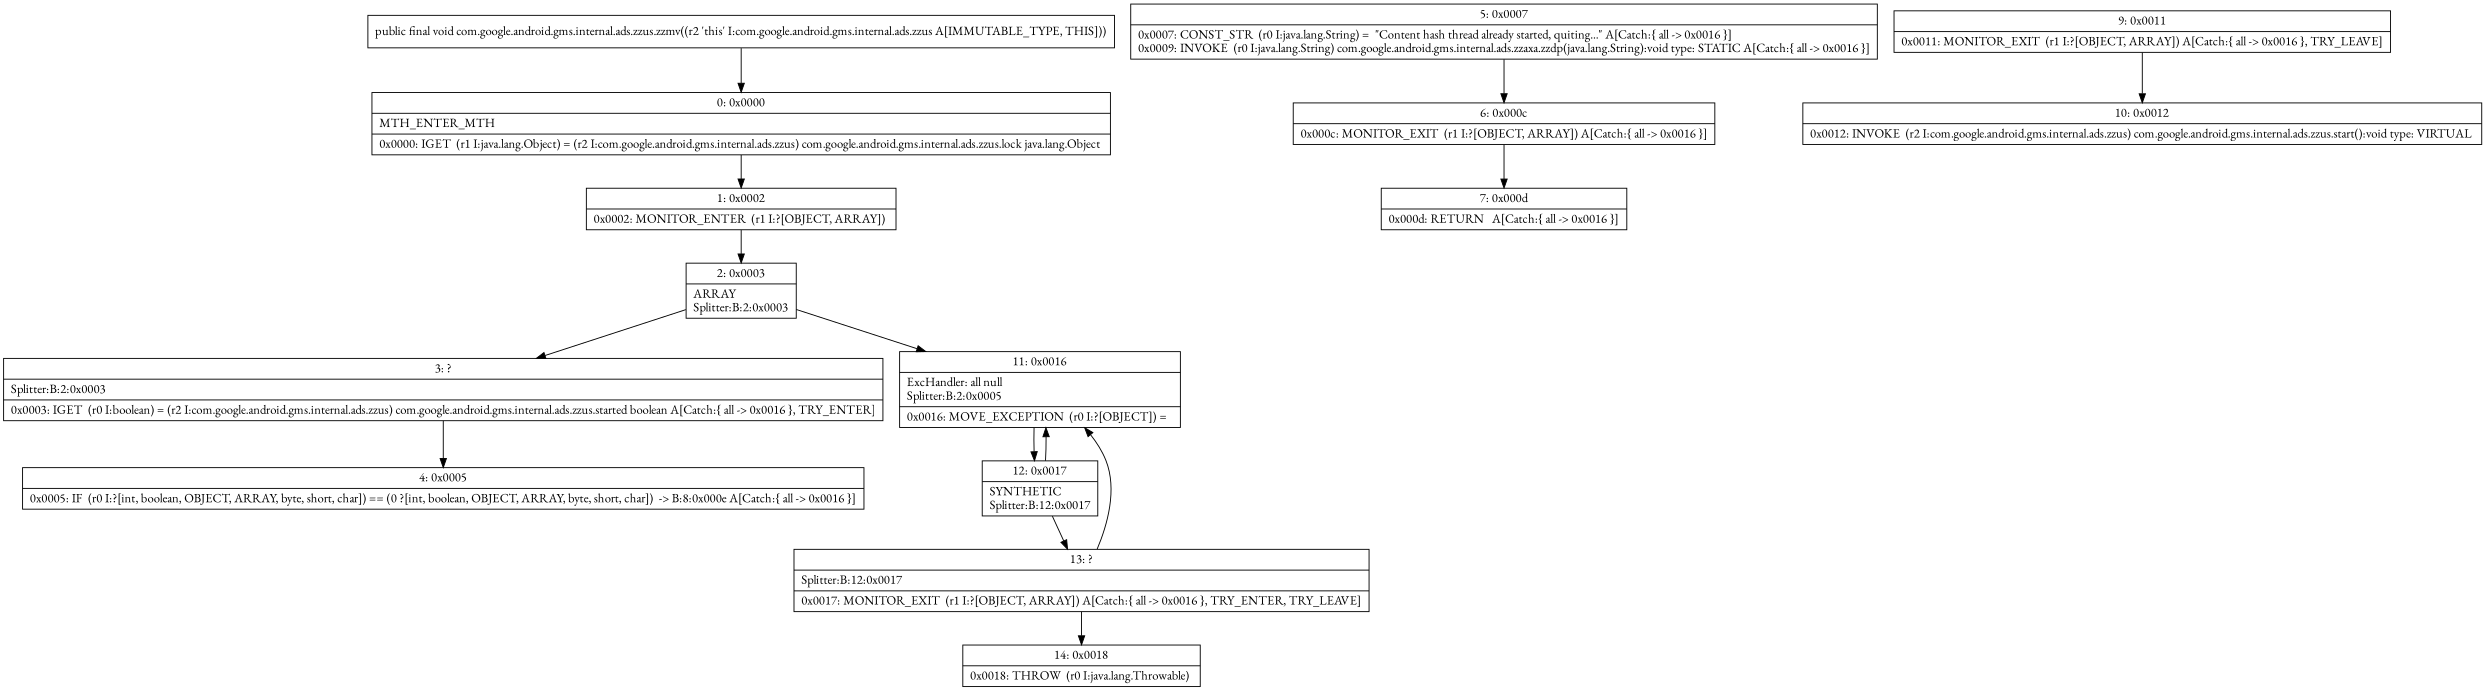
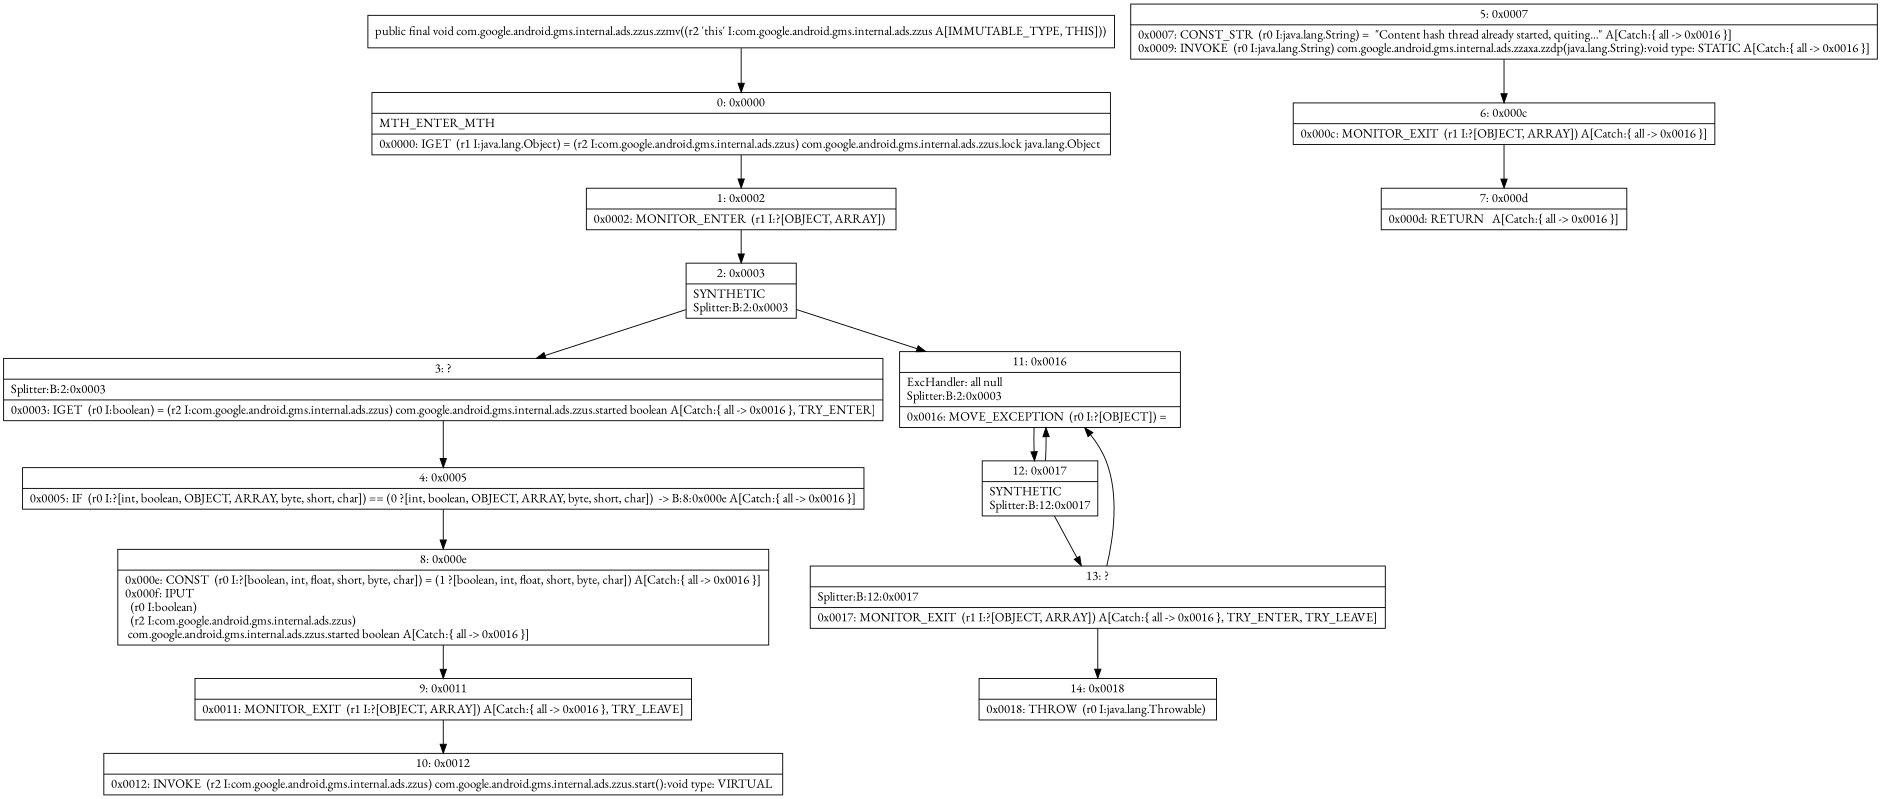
(715, 294) -> (729, 294)
(955, 396) -> (955, 396)
none -> (443, 597)
